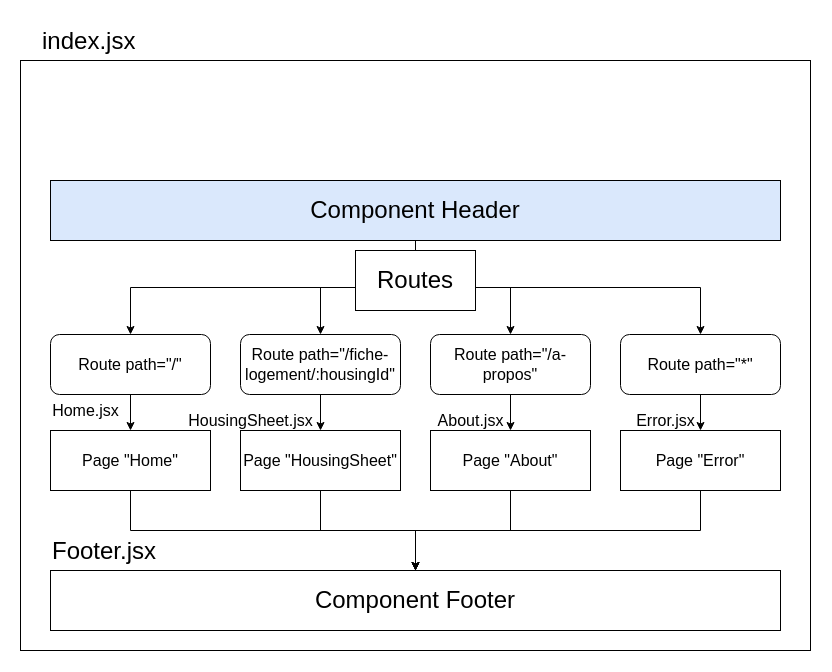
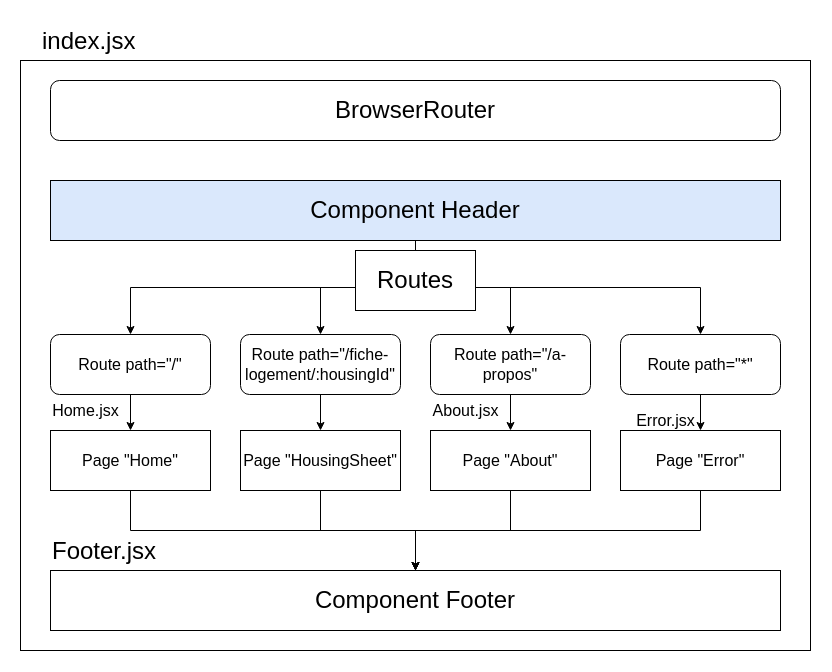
none -> (416, 111)
(251, 421) -> none
(471, 421) -> (466, 411)
